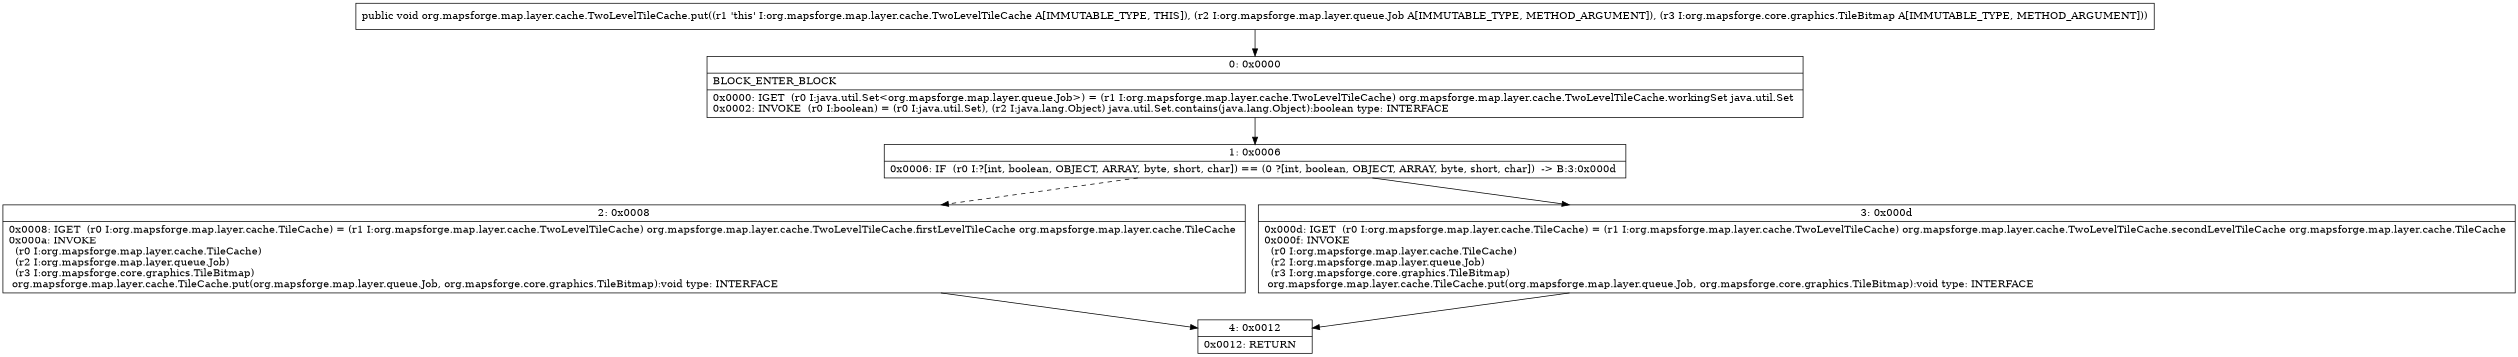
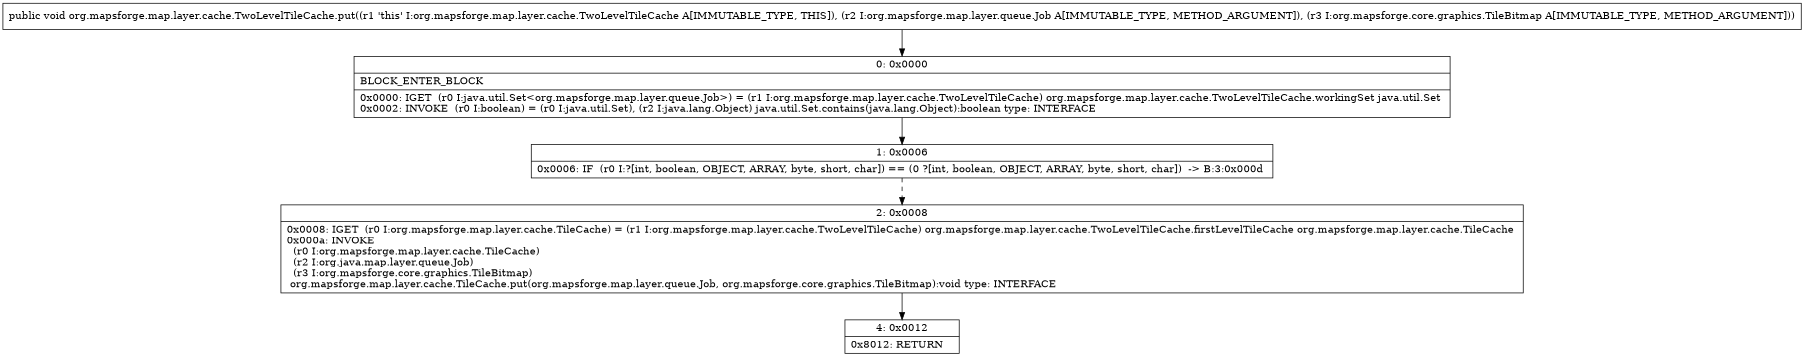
(1887, 249) -> none
(119, 262) -> (380, 262)
(1255, 345) -> (902, 345)
